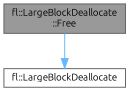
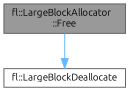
(65, 19) -> (65, 19)
